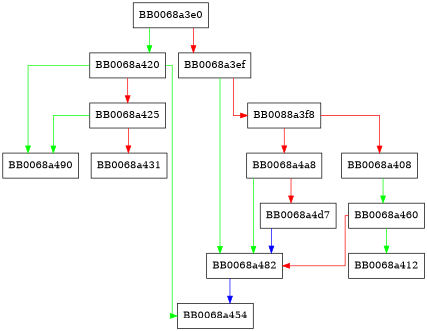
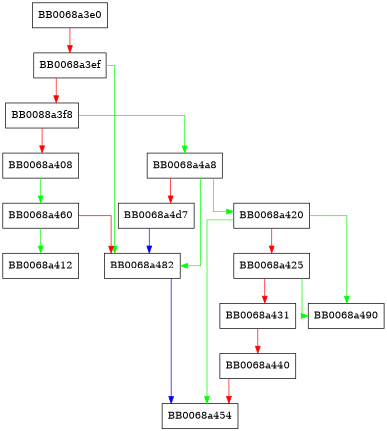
(149, 37) -> (213, 201)
(284, 137) -> (147, 116)
none -> (258, 366)
